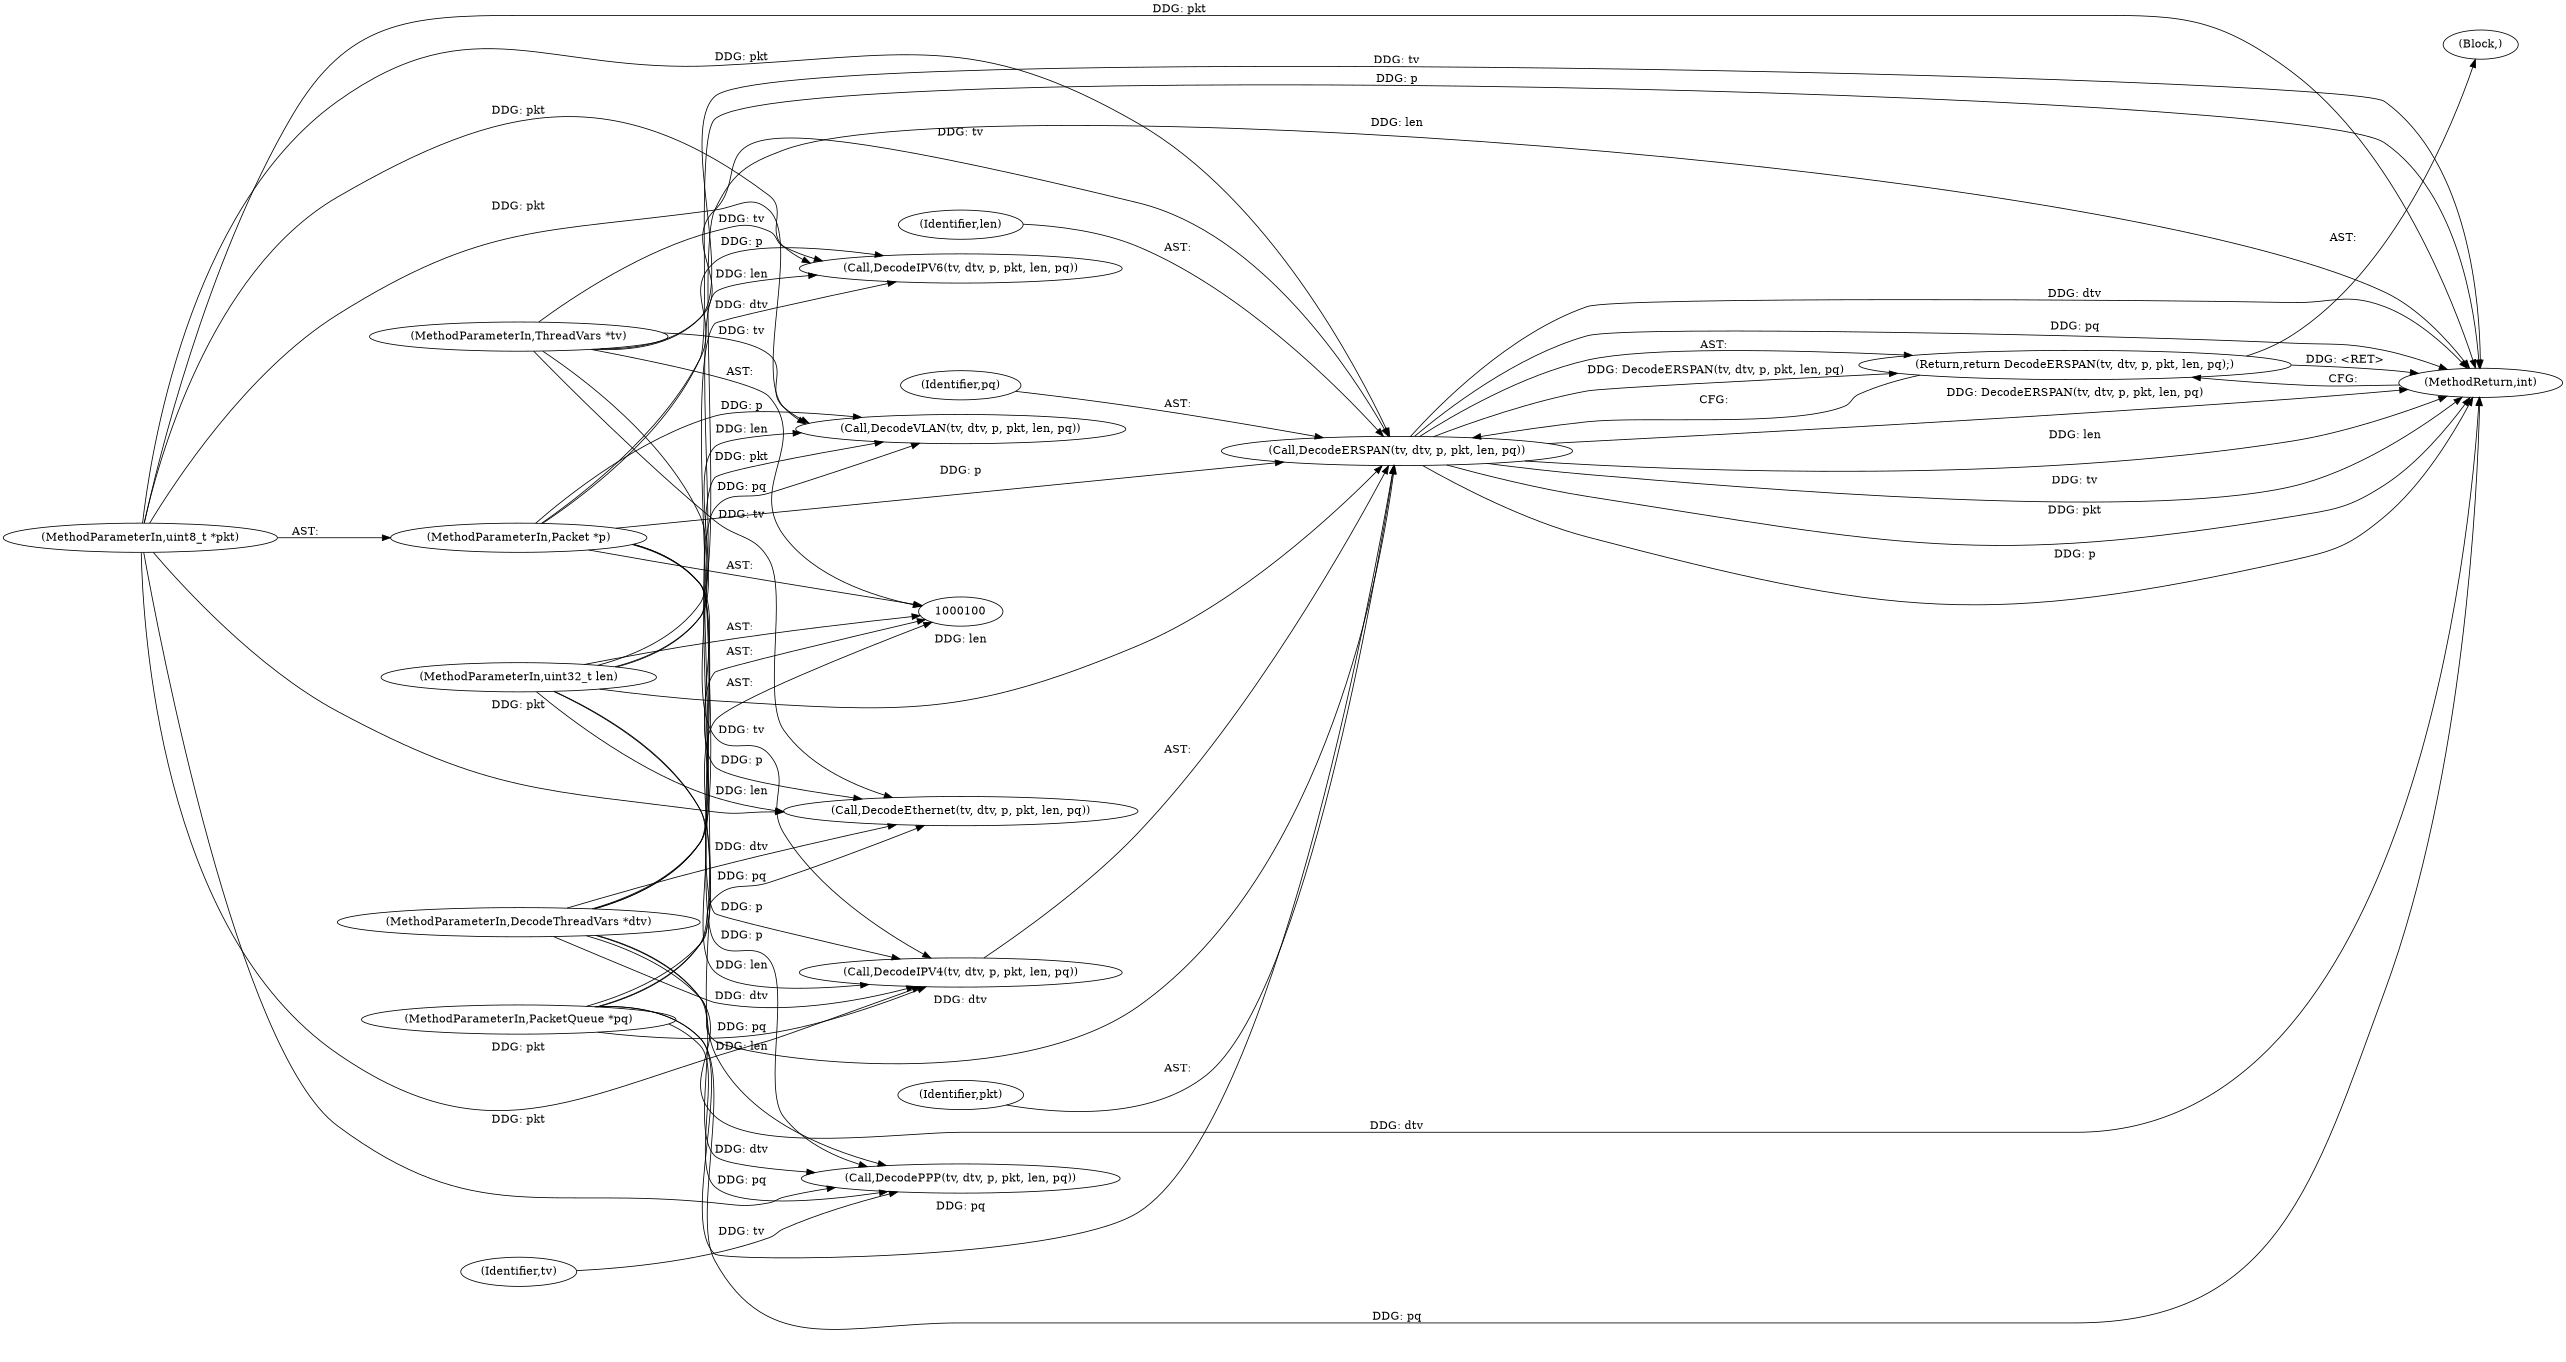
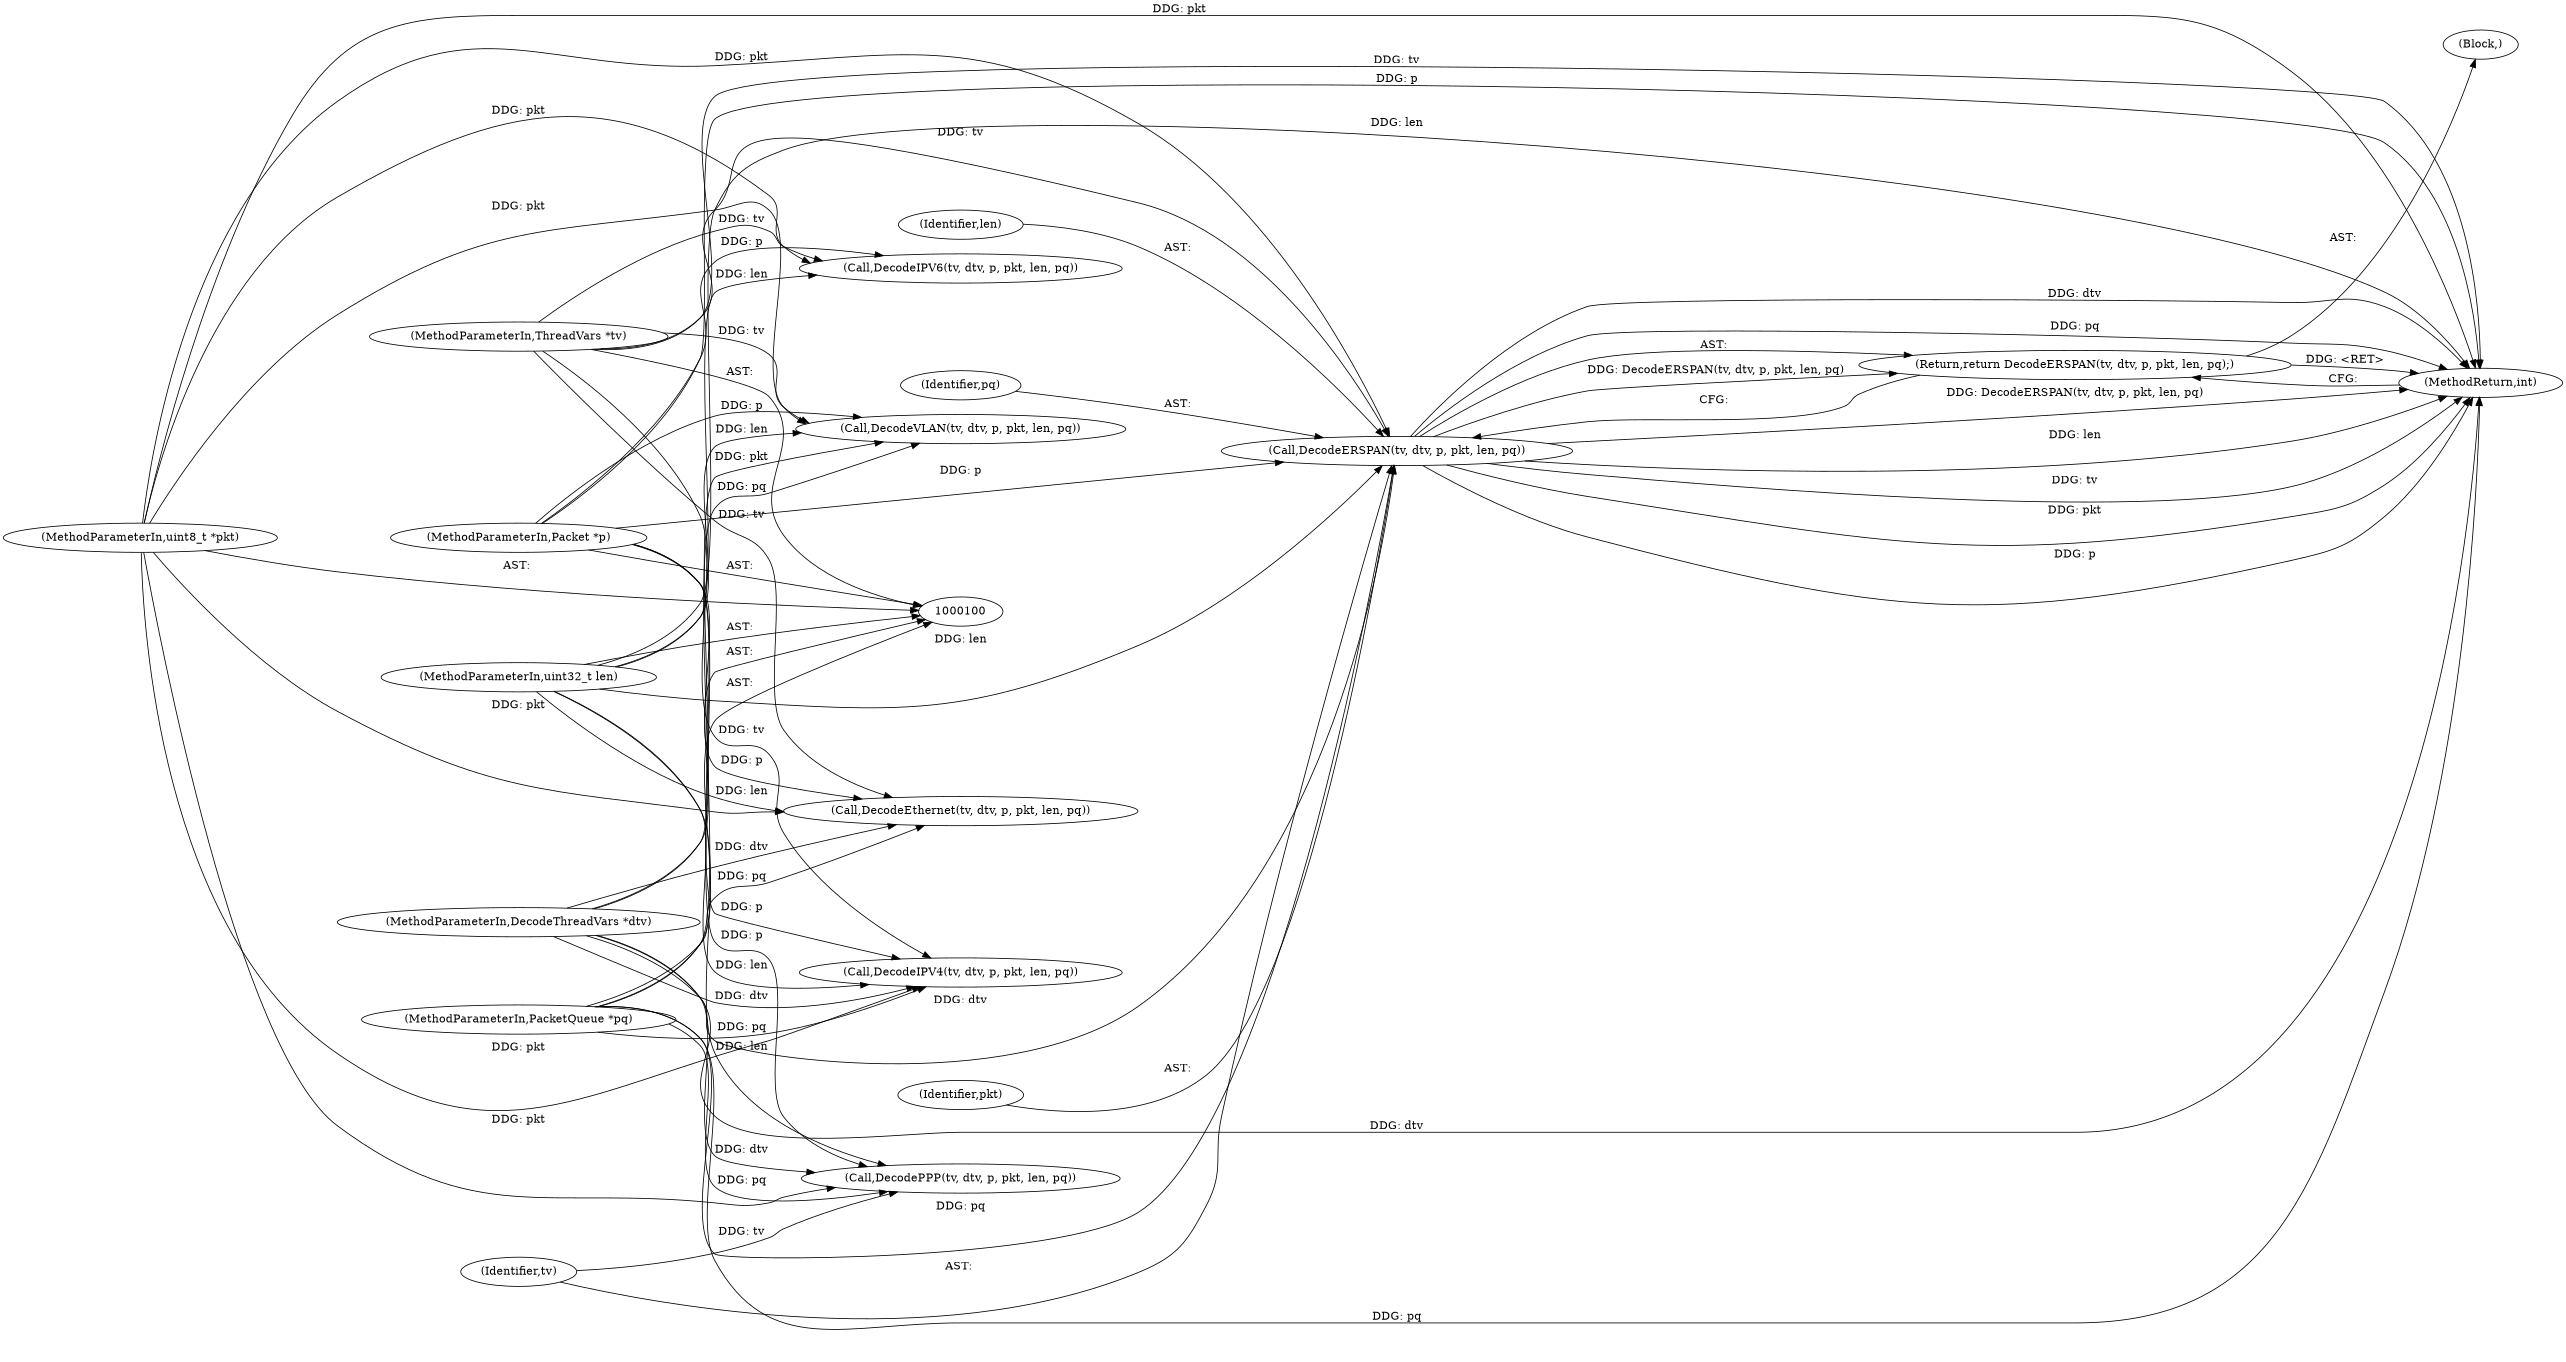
(330, 538) -> (557, 592)
(705, 558) -> none
(1215, 741) -> (1217, 1172)
